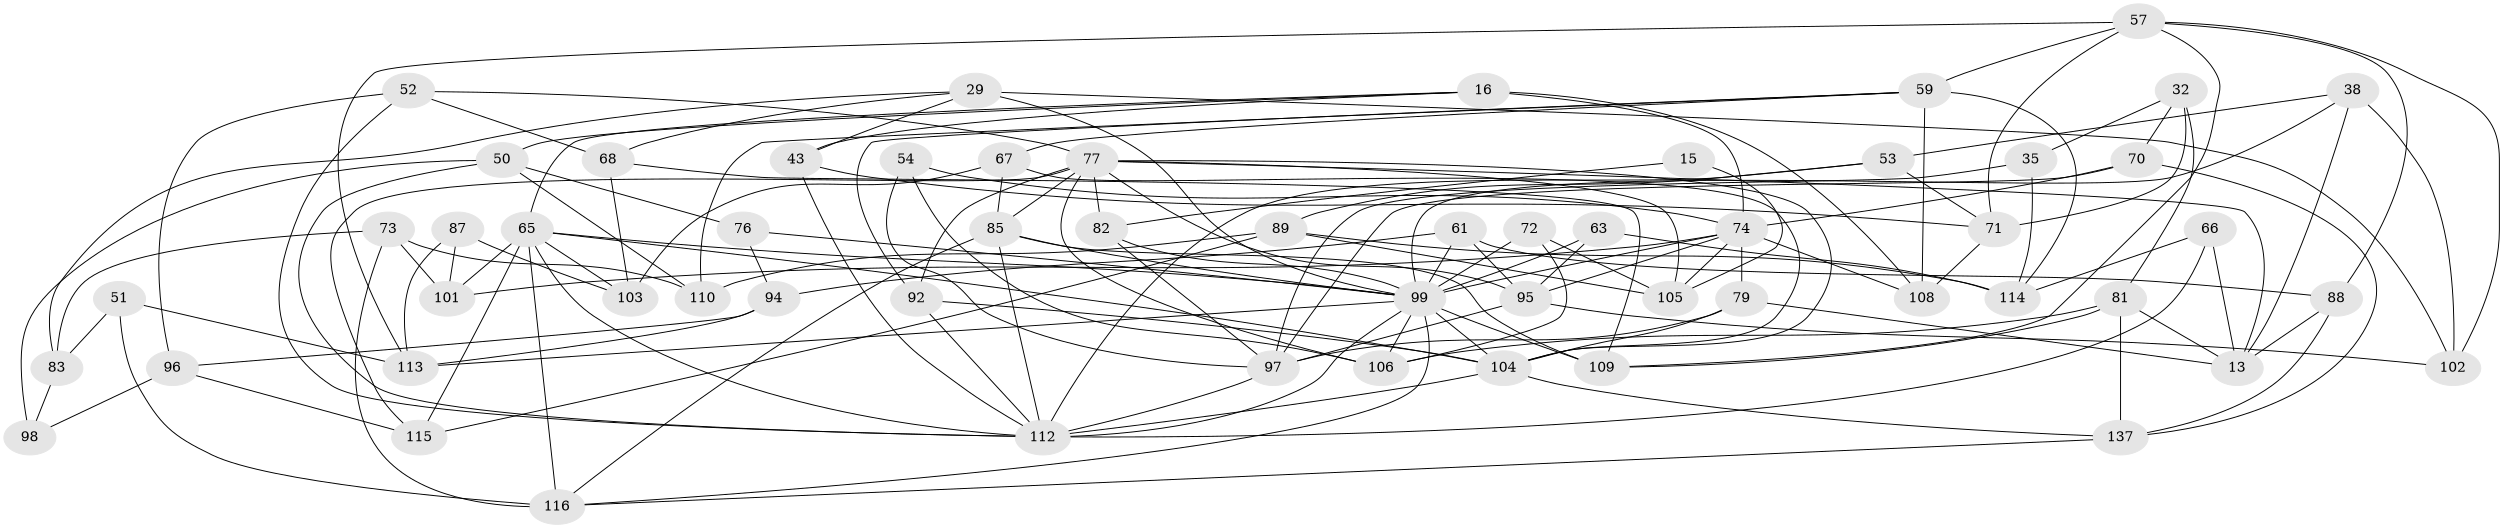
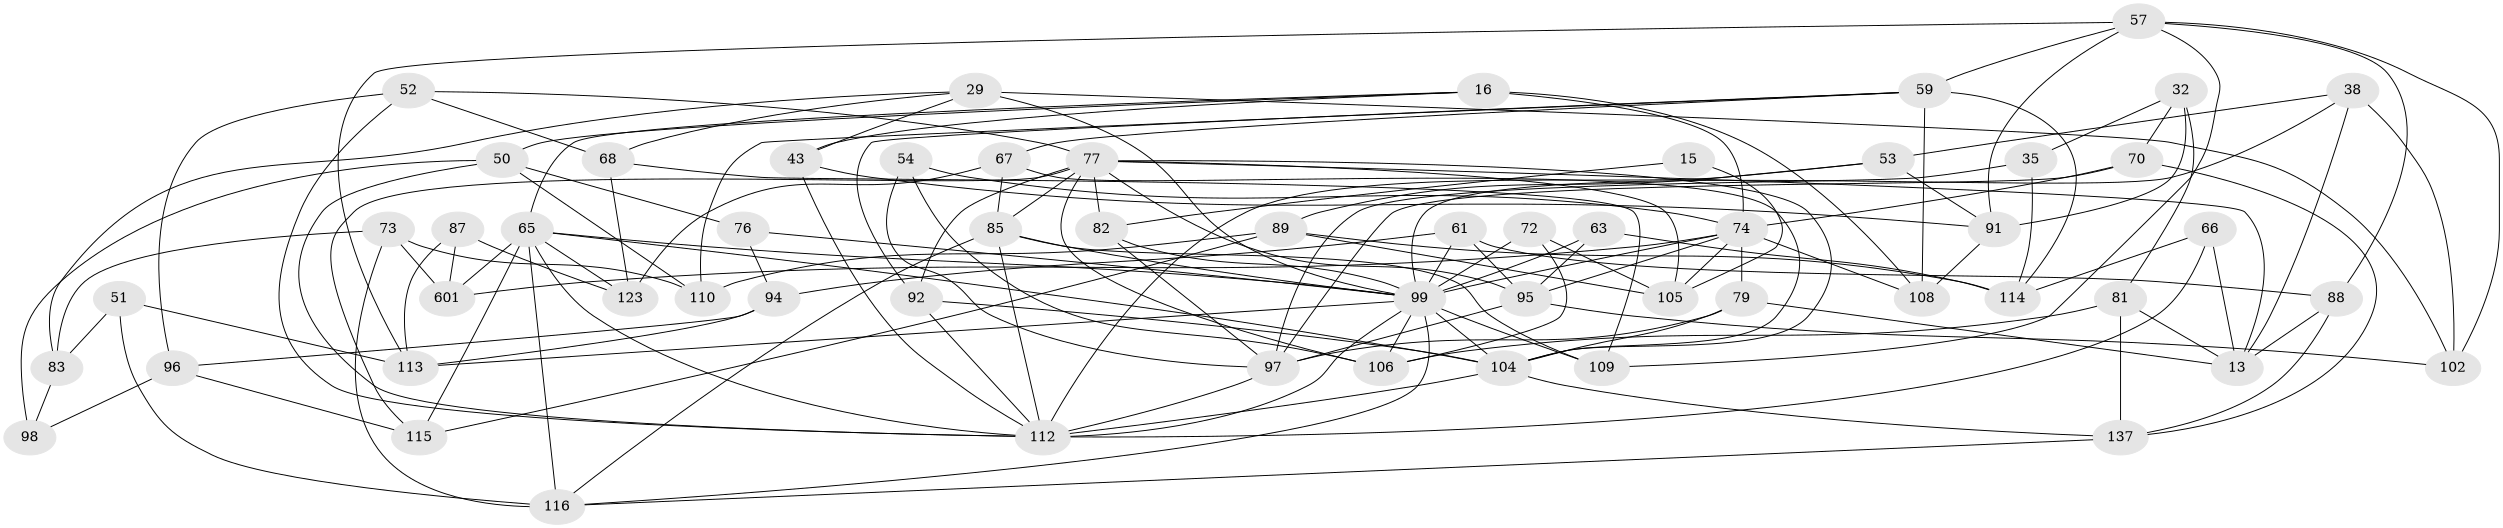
(1994, 229) -> (1994, 229)
(447, 299) -> (447, 299)
(630, 299) -> (630, 299)
(1867, 352) -> none
